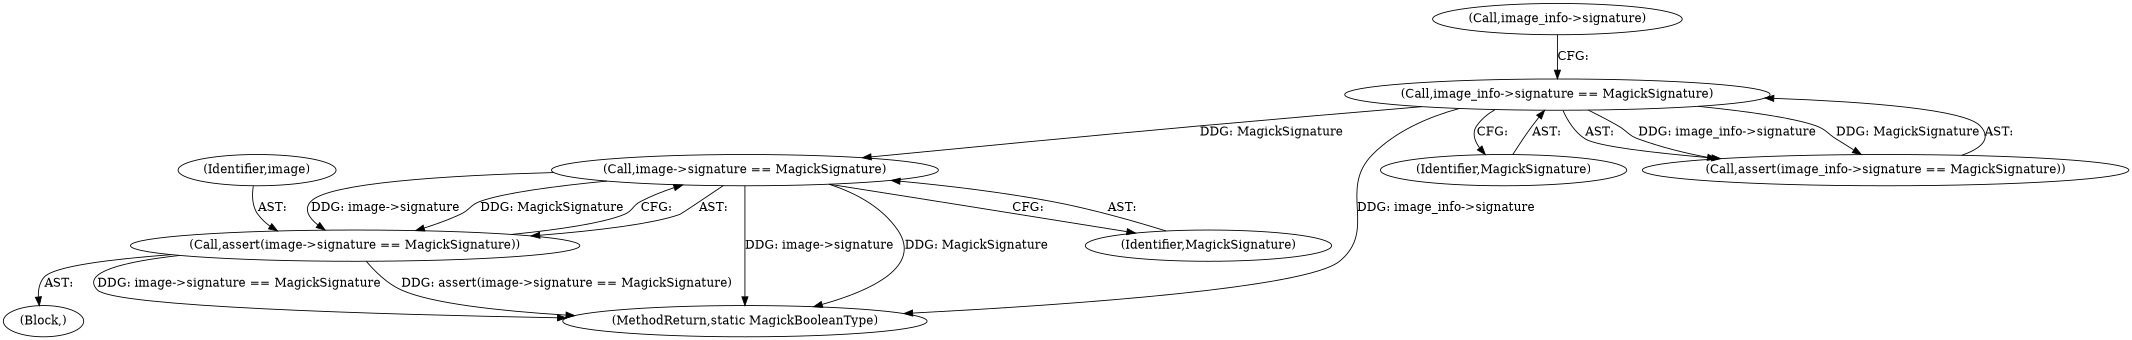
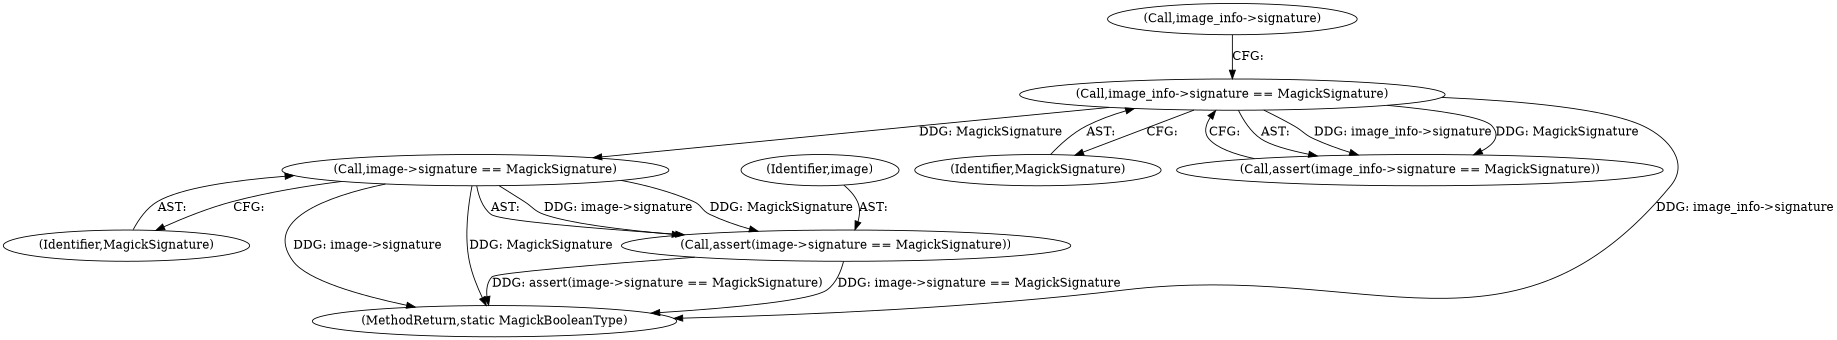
(2001, 132) -> (1227, 132)
(597, 222) -> none
(44, 321) -> none
